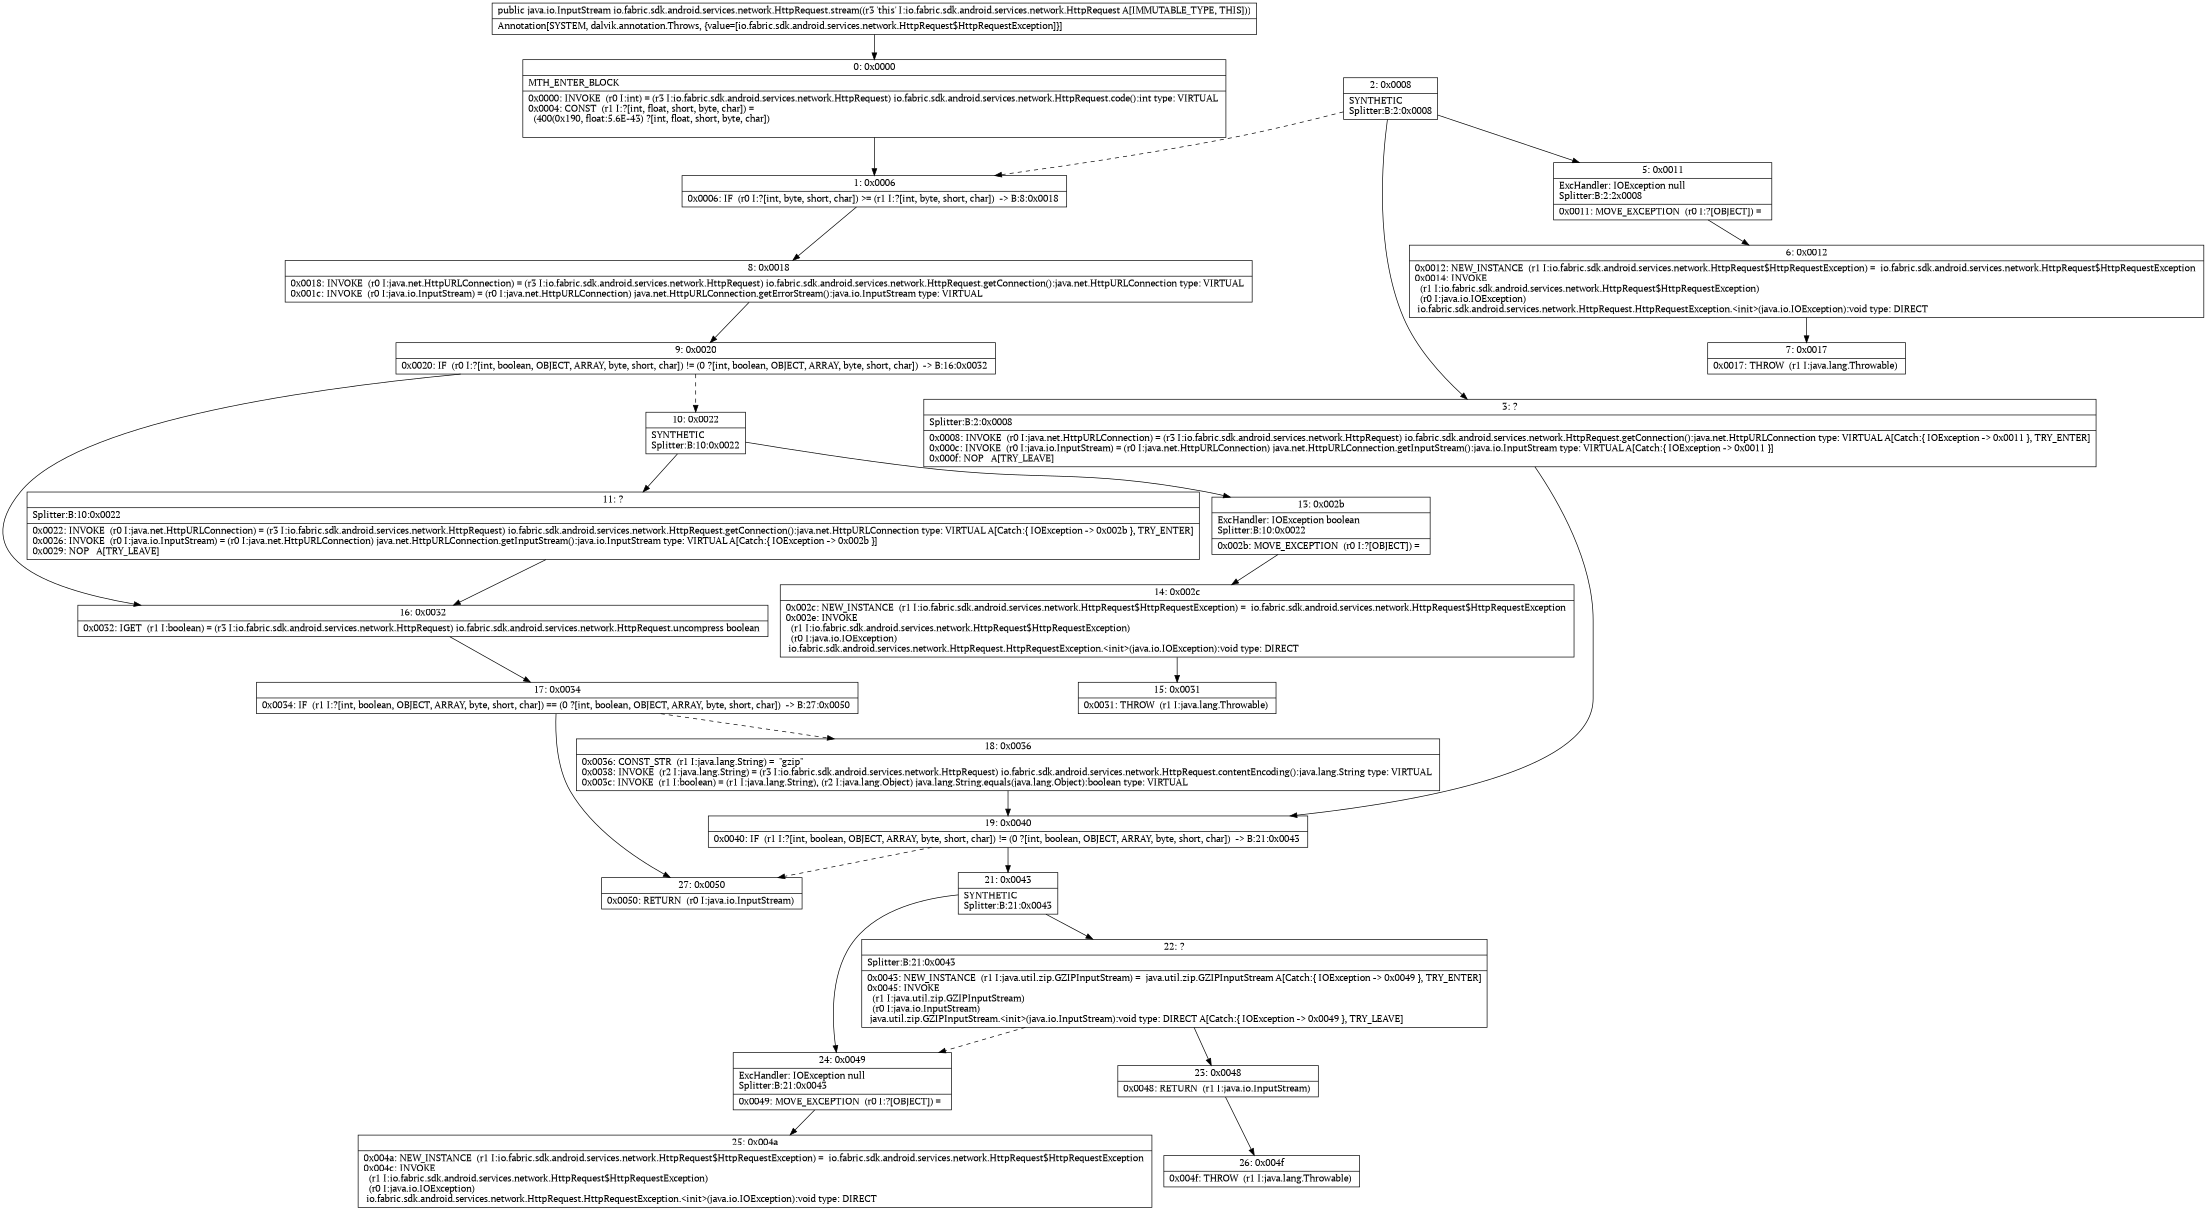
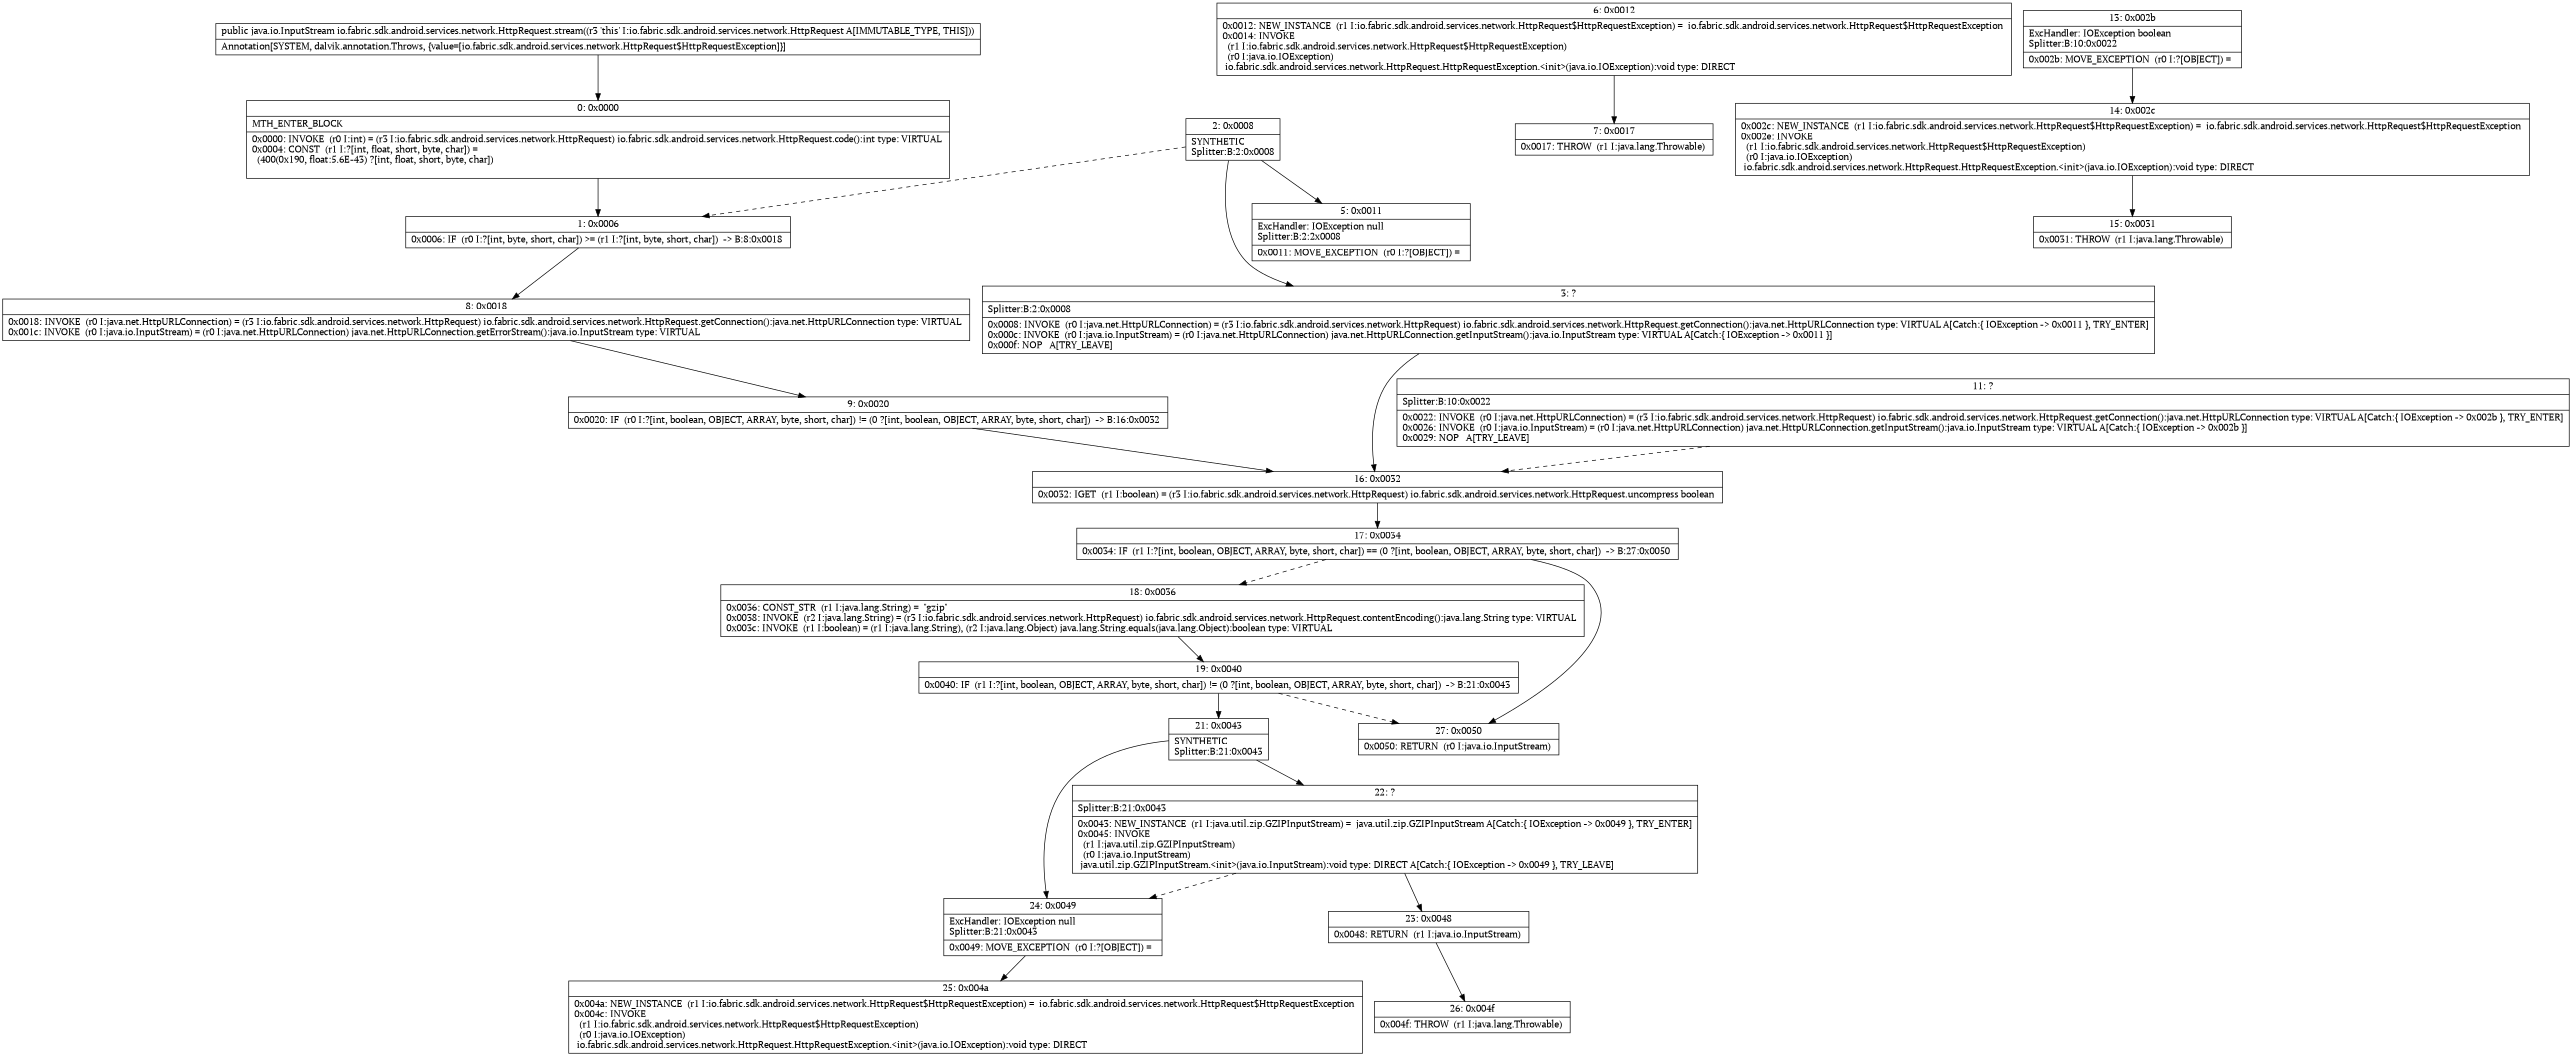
(1726, 231) -> none
(696, 433) -> none
(503, 581) -> (1609, 459)
(1573, 738) -> (1378, 401)
